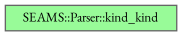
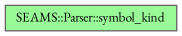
(91, 18) -> (91, 18)
